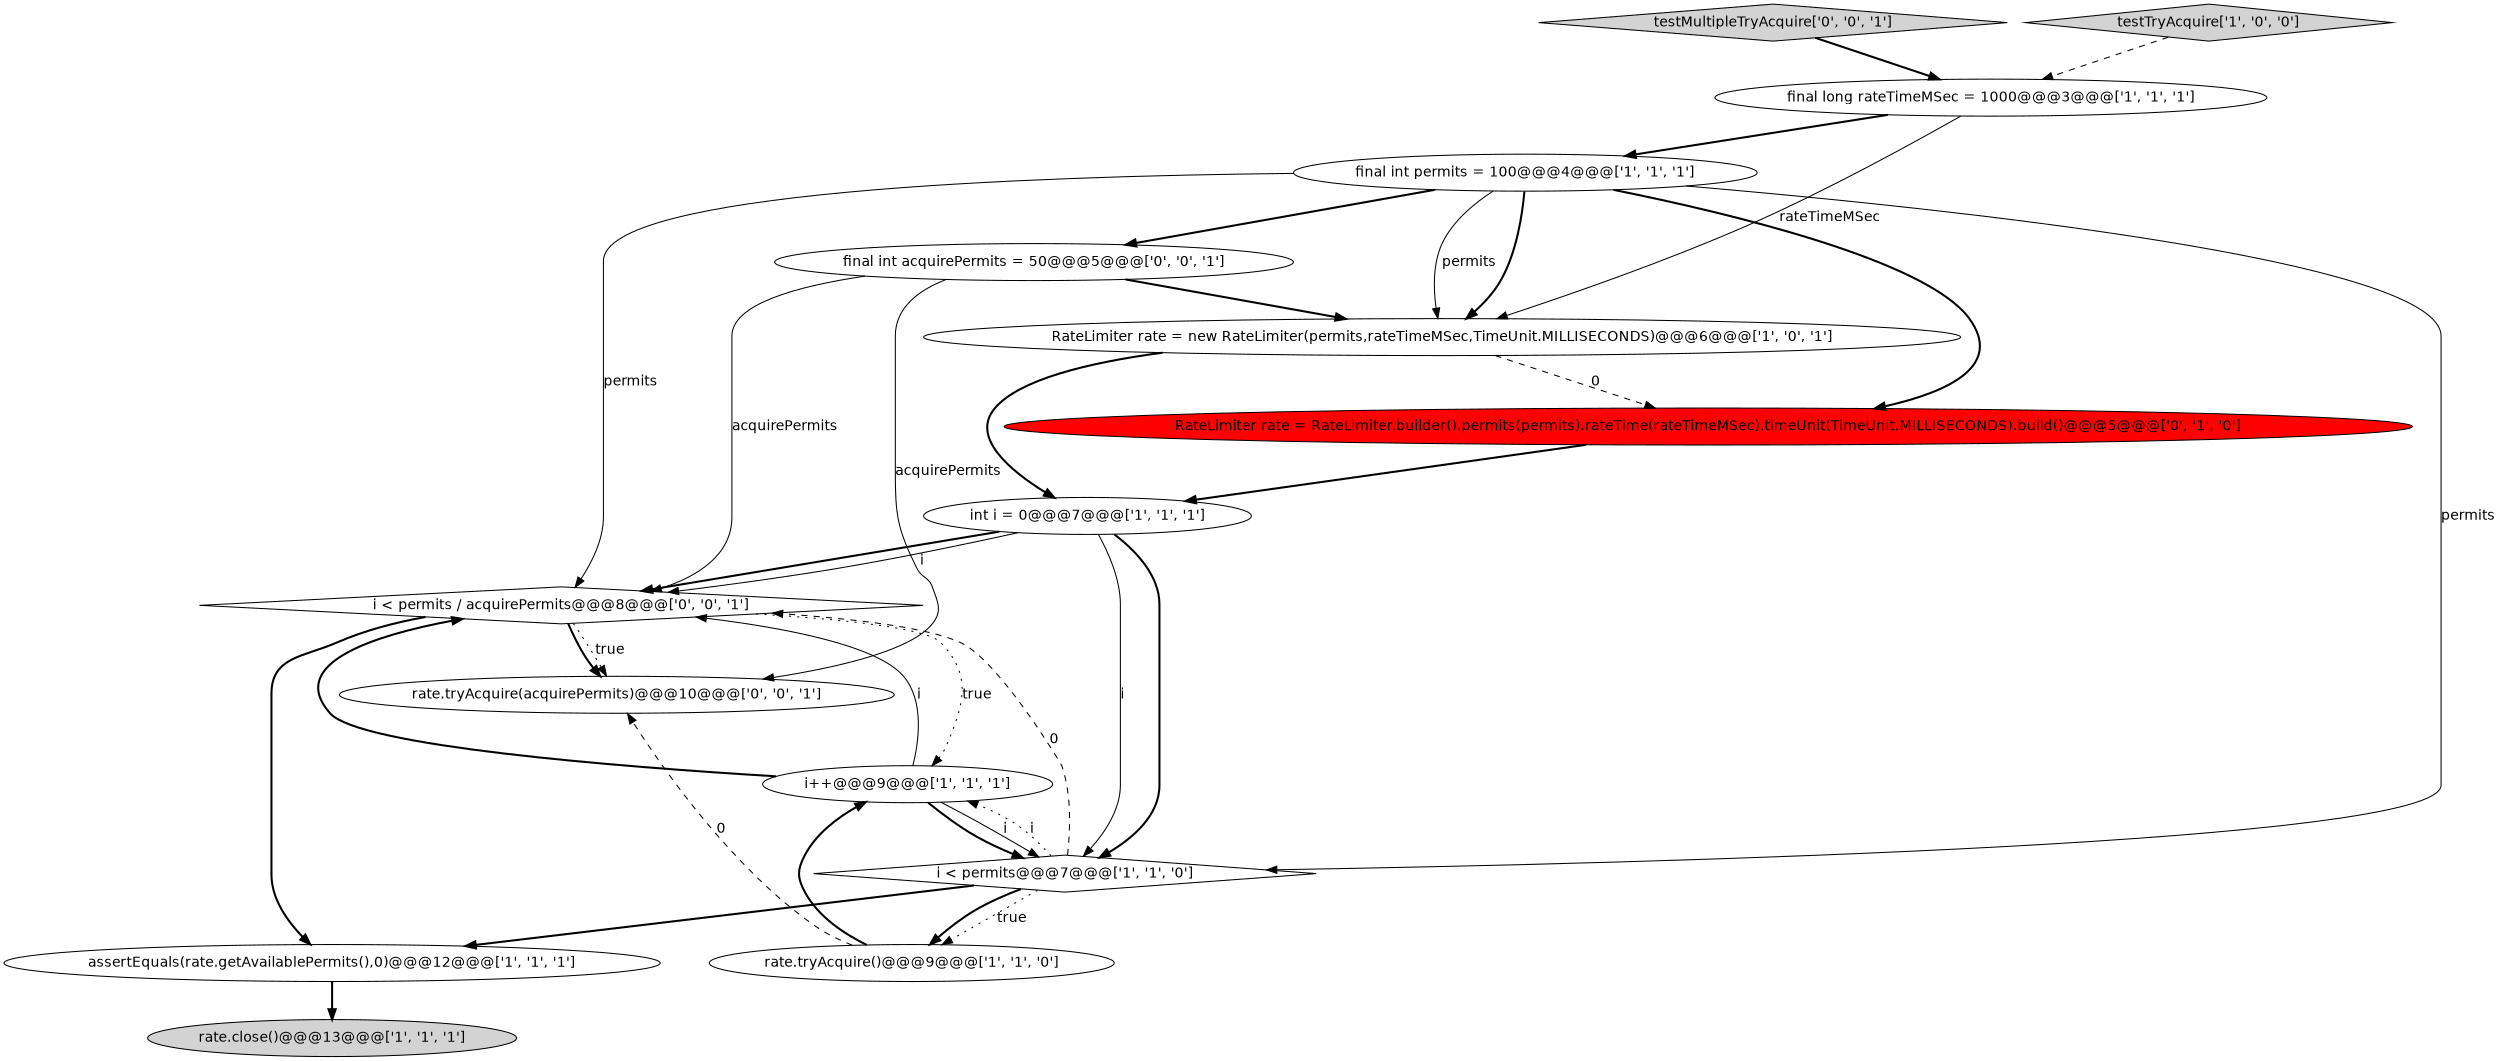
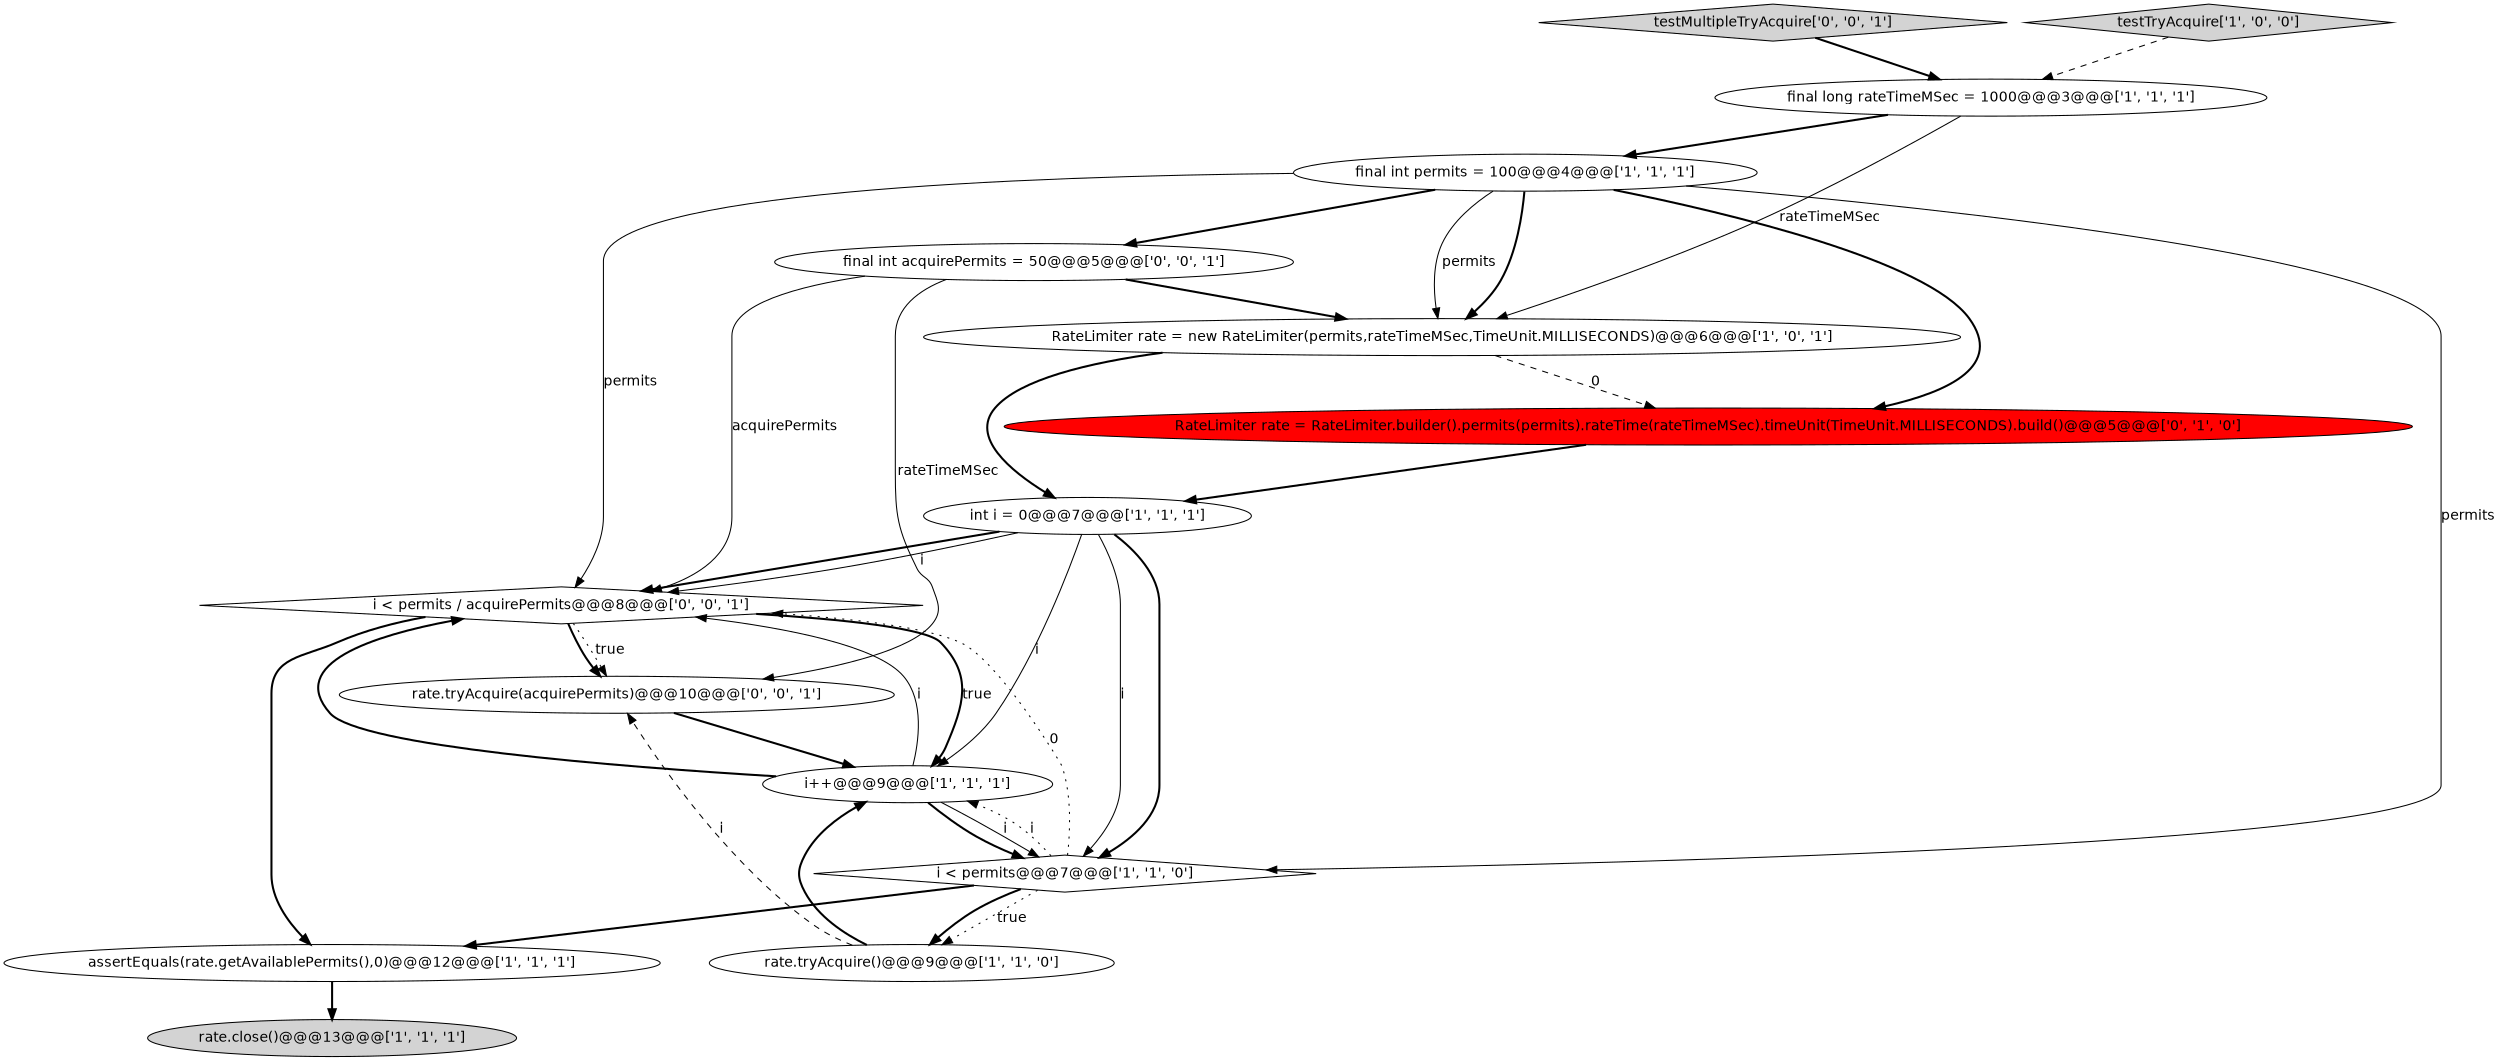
(948, 471) -> (948, 471)
(941, 643) -> (941, 643)
none -> (1029, 657)
(988, 664) -> (988, 664)
none -> (759, 738)
(722, 829) -> (722, 829)
